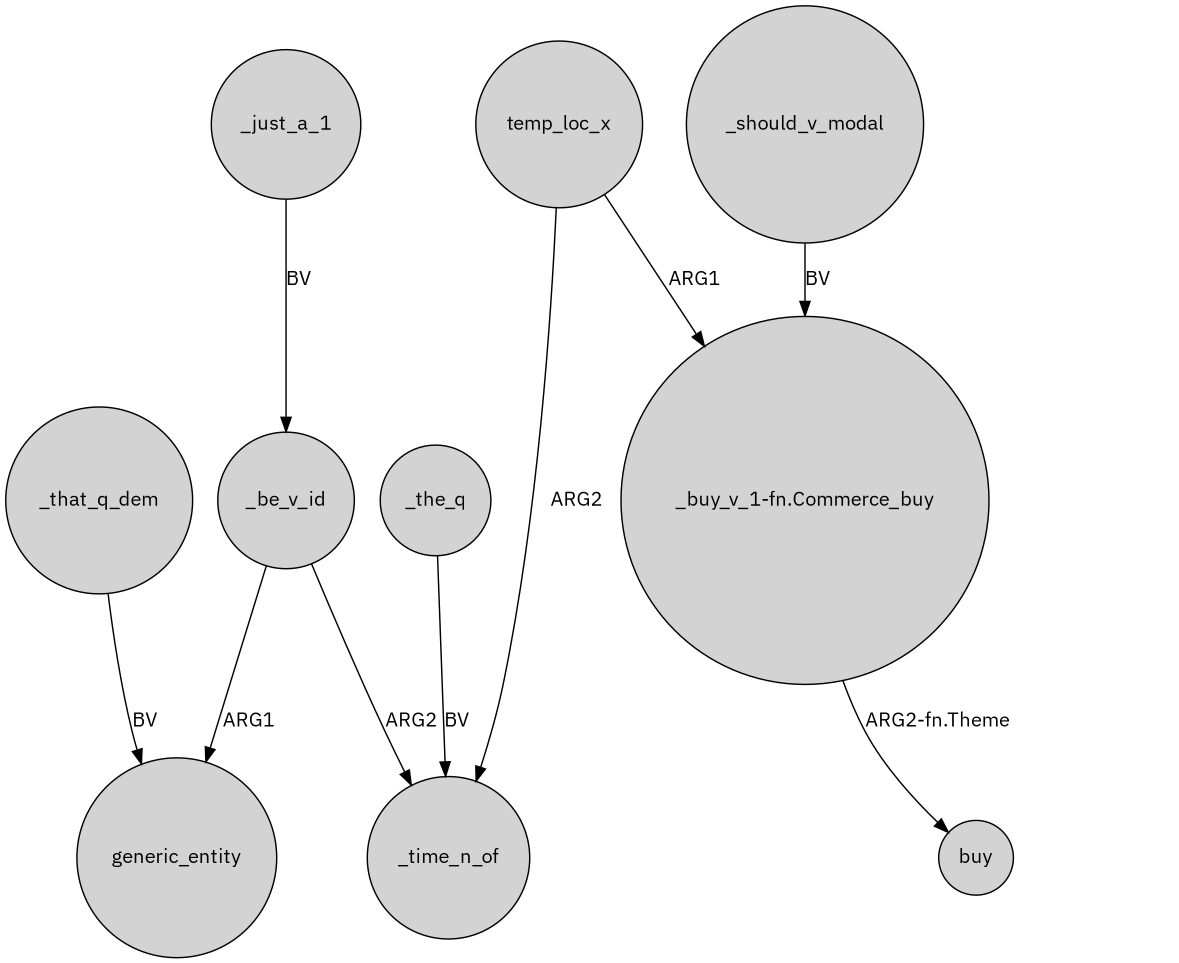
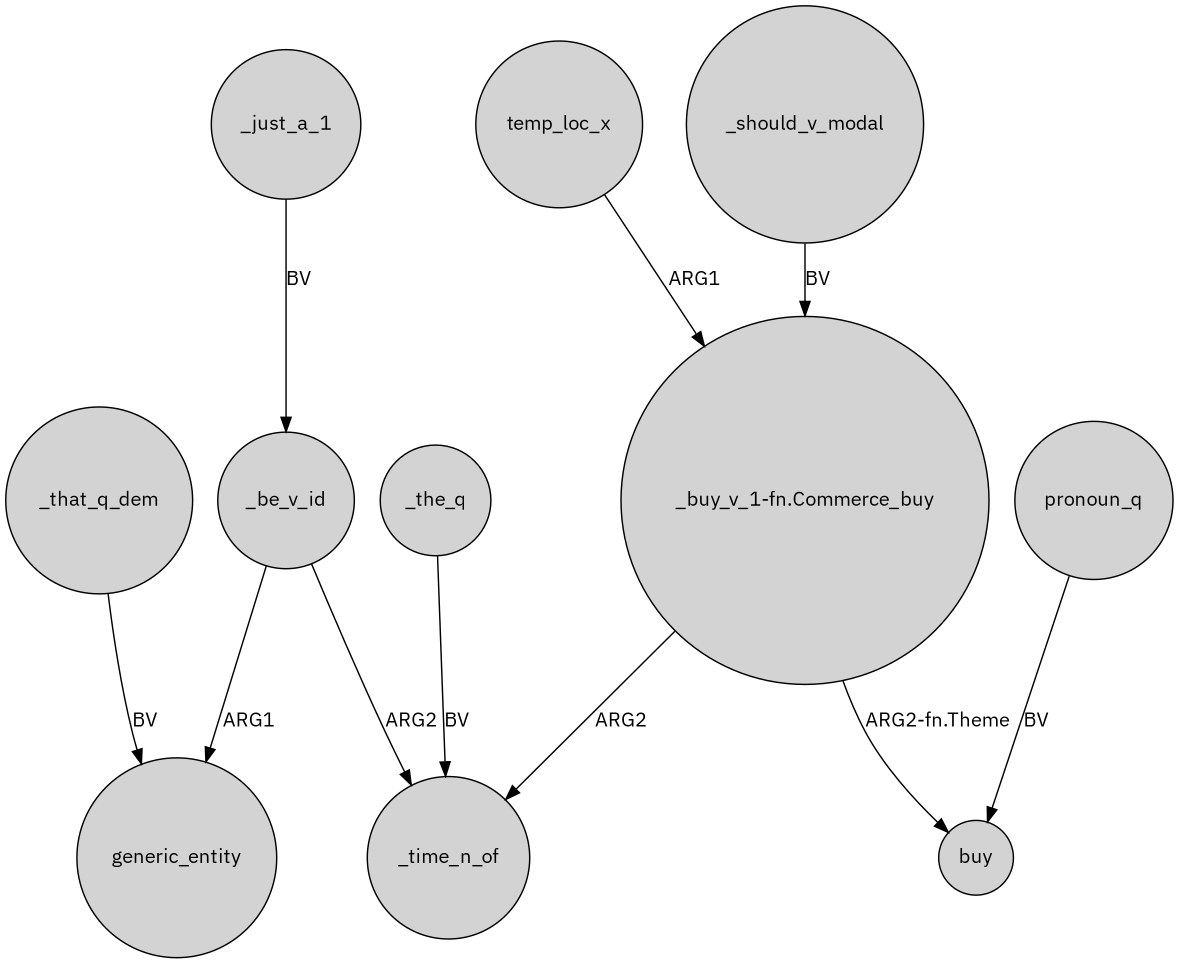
(534, 490) -> (596, 710)
none -> (1094, 500)
